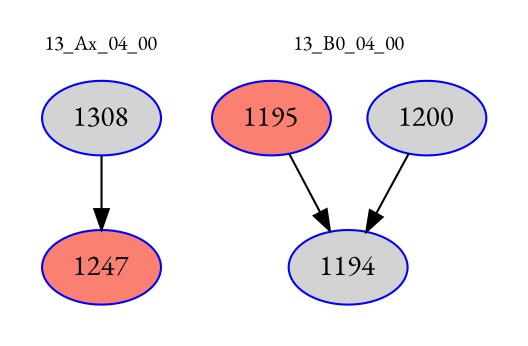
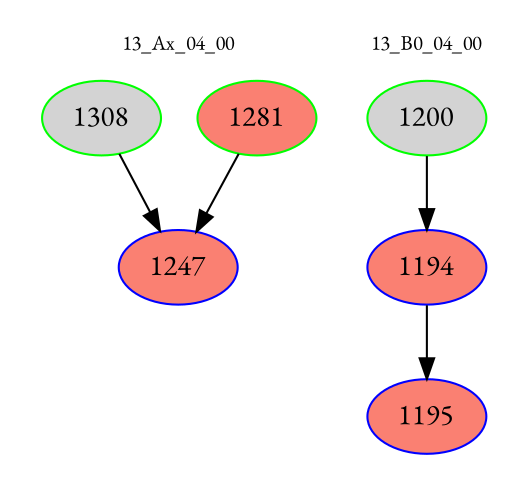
(102, 118) -> (102, 118)
none -> (257, 118)
(427, 118) -> (427, 118)
(305, 183) -> (427, 332)
(348, 267) -> (427, 267)
